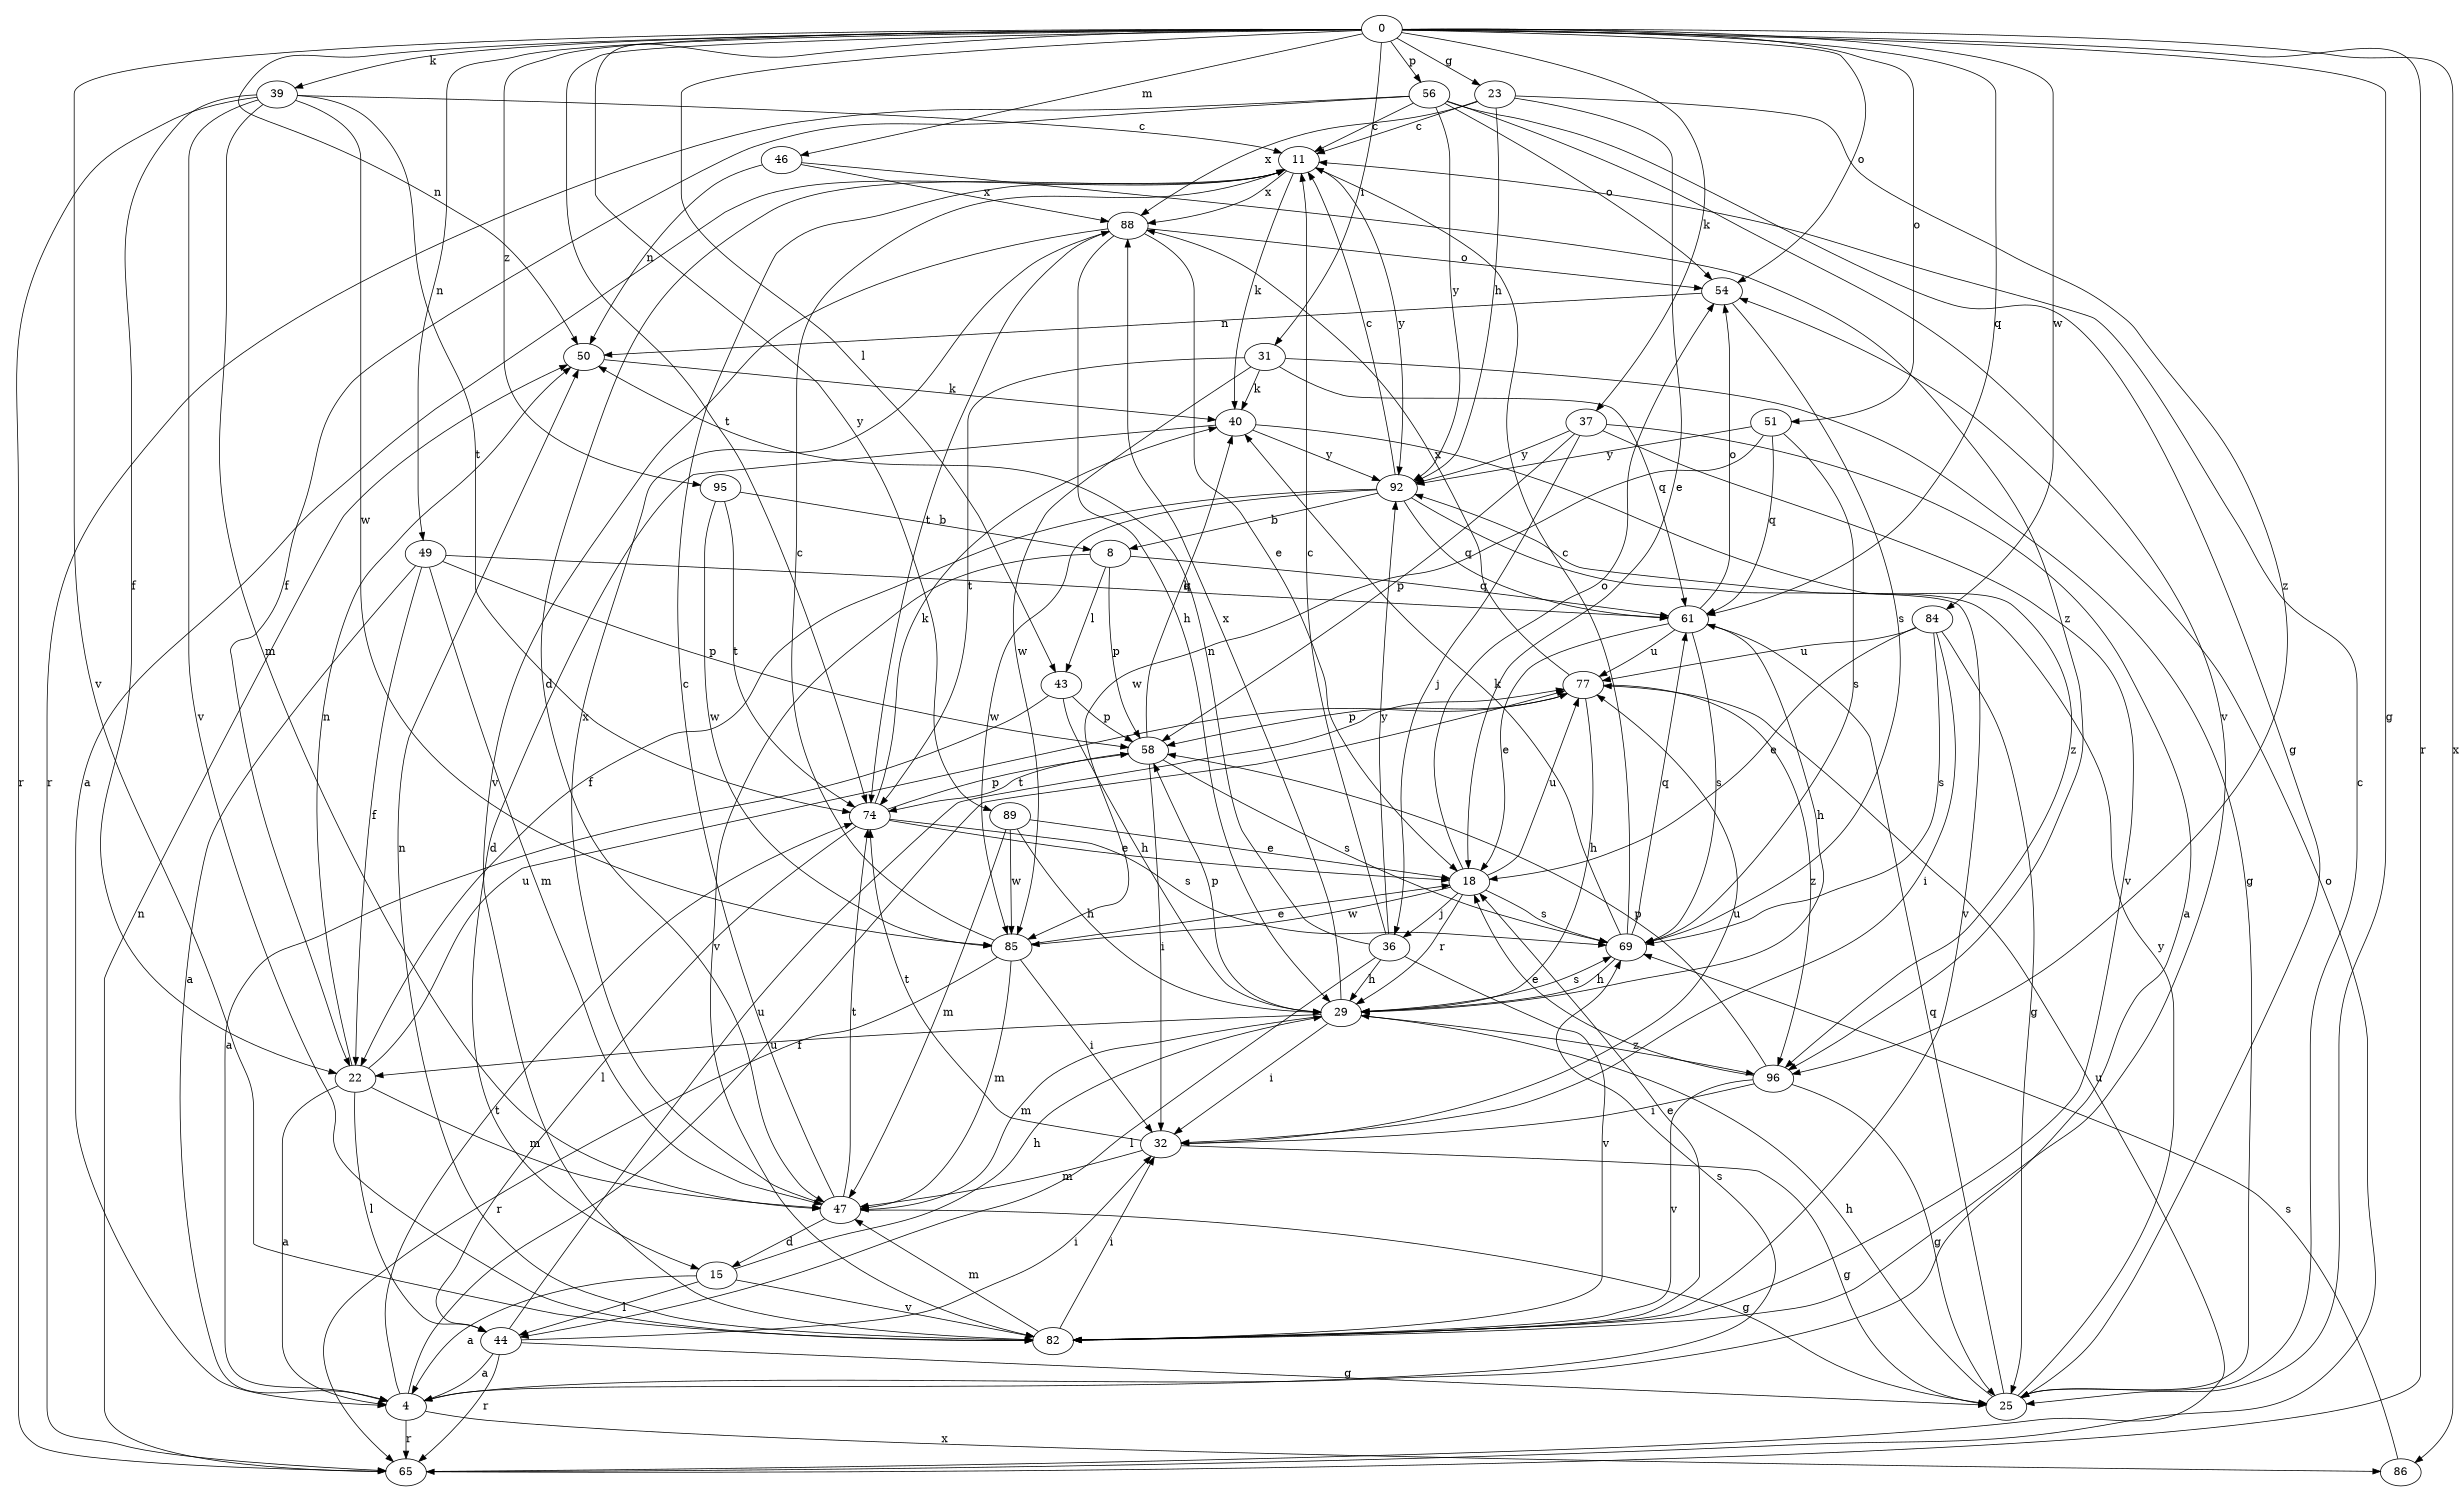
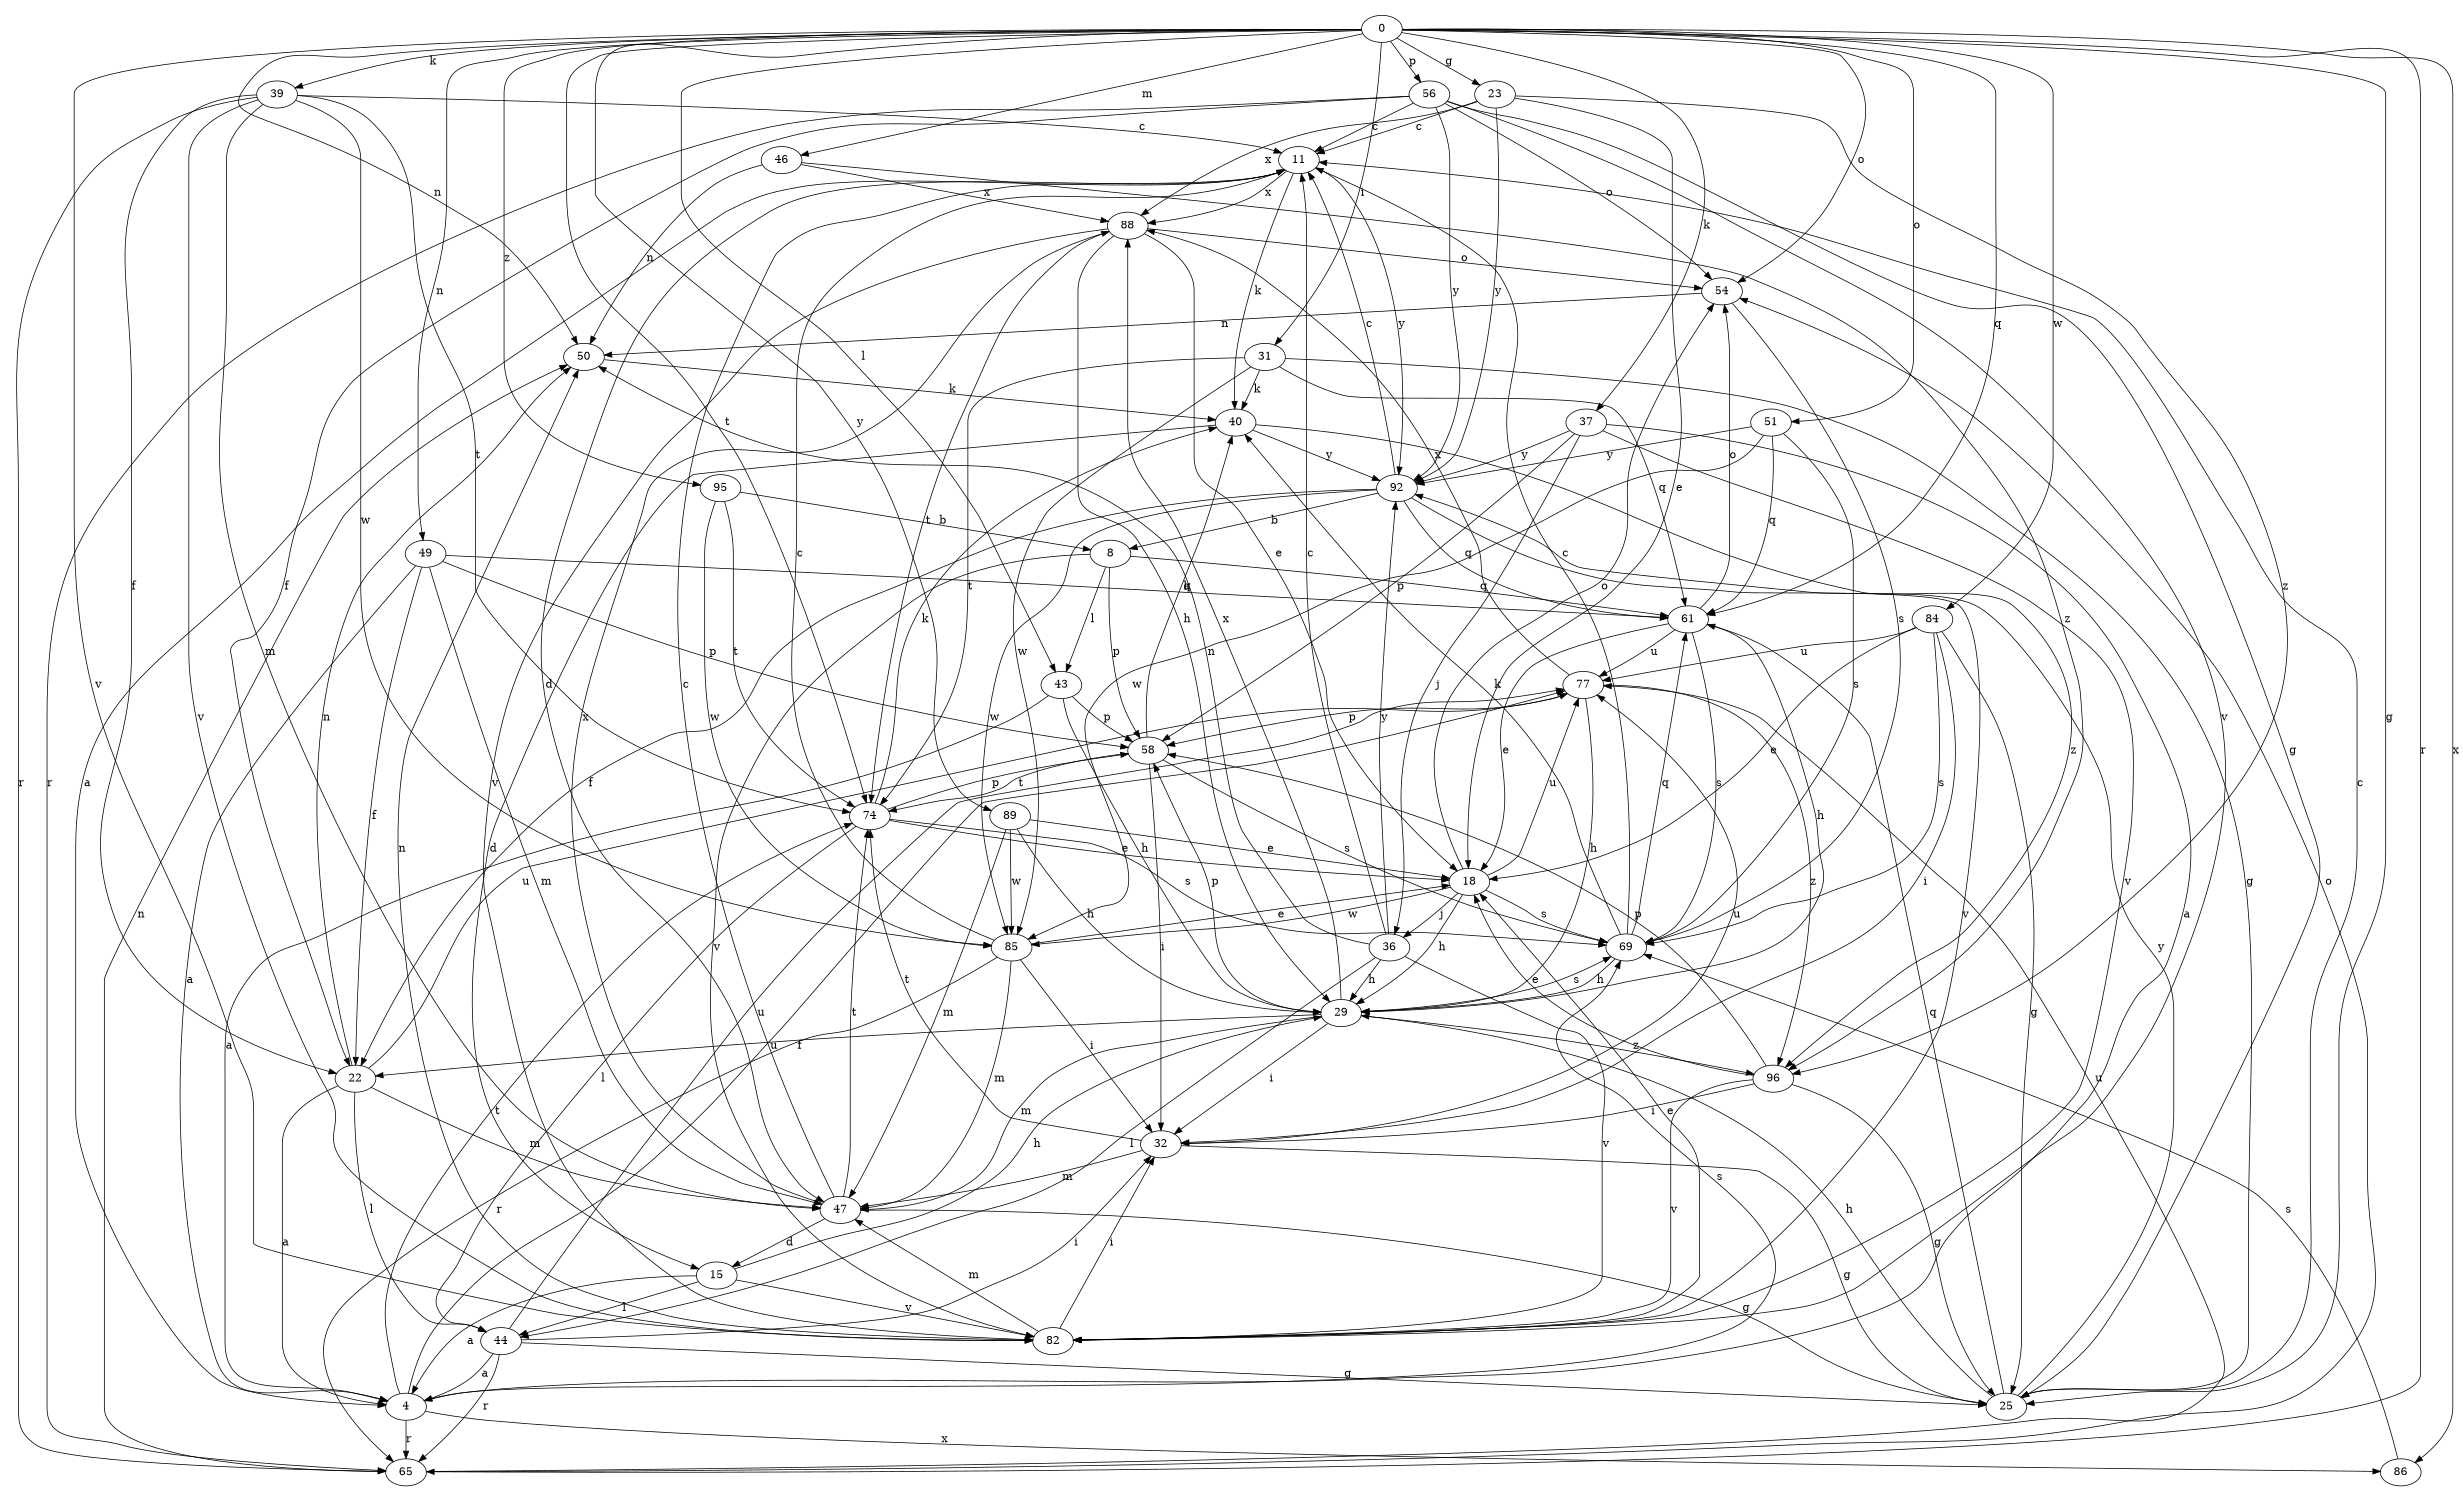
(1498, 291) -> (1498, 291)
(1442, 947) -> (1442, 947)
